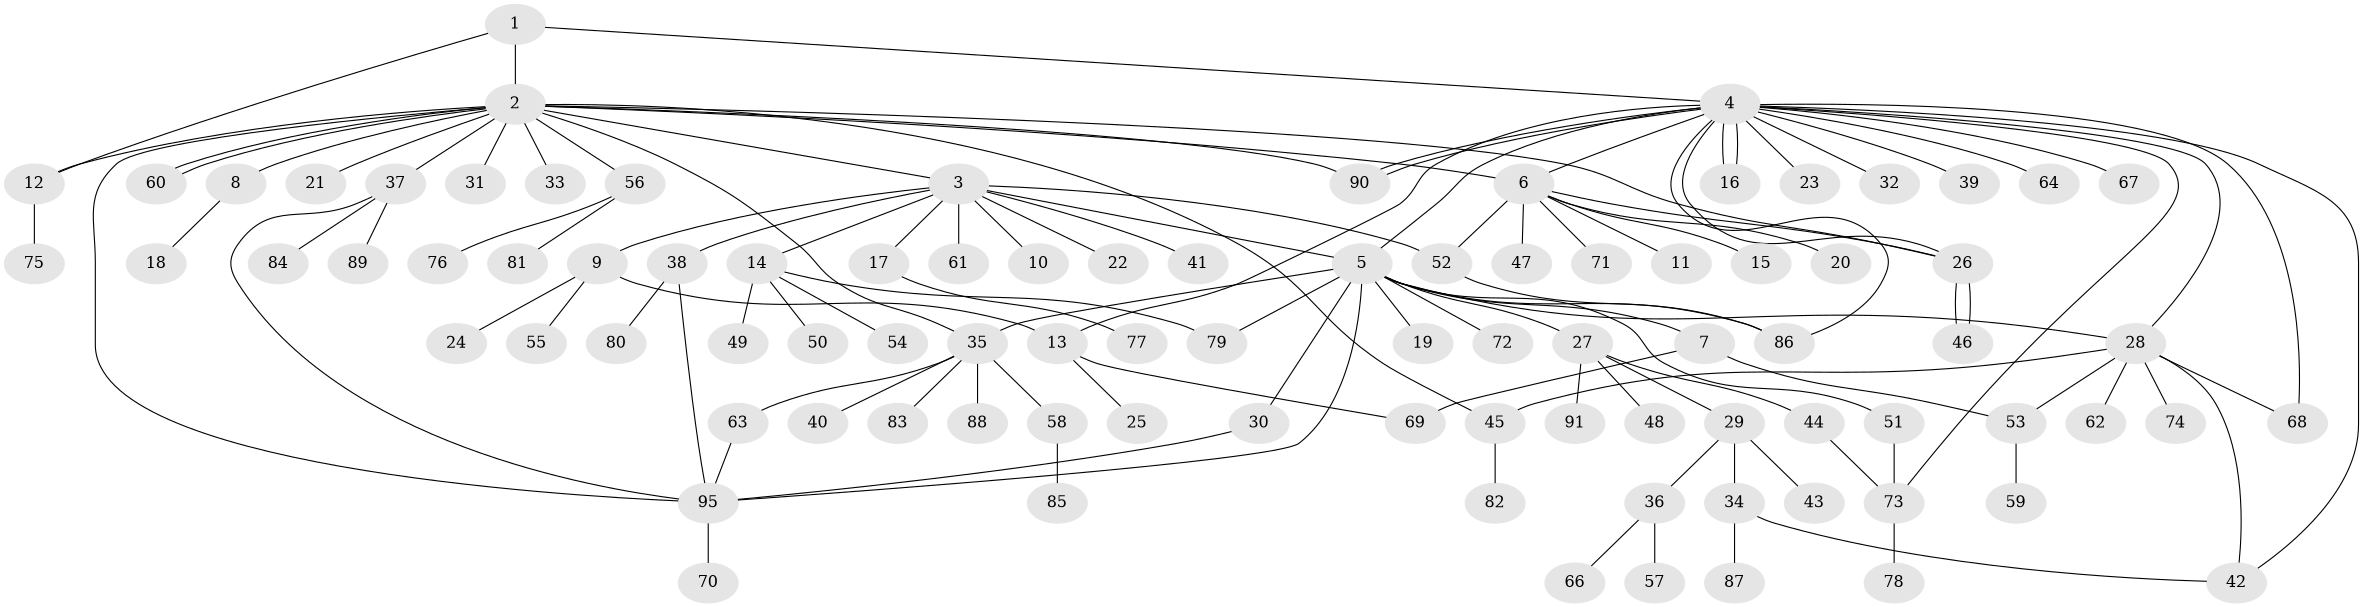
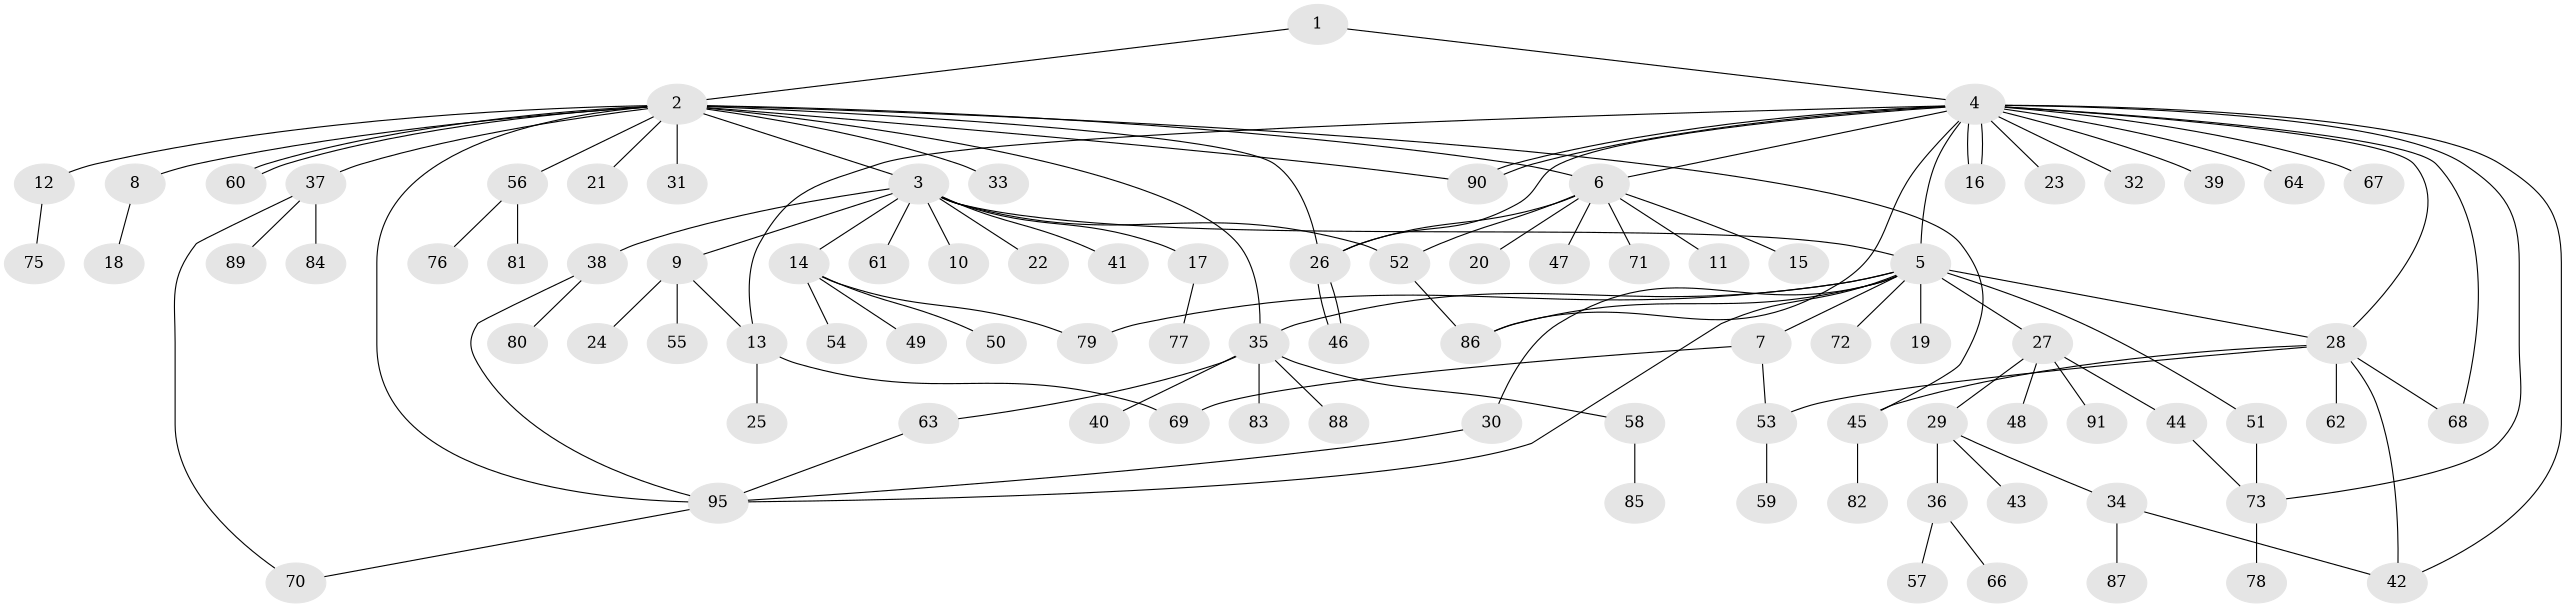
(272, 99) -> none
(352, 391) -> (175, 368)
(2176, 423) -> none
